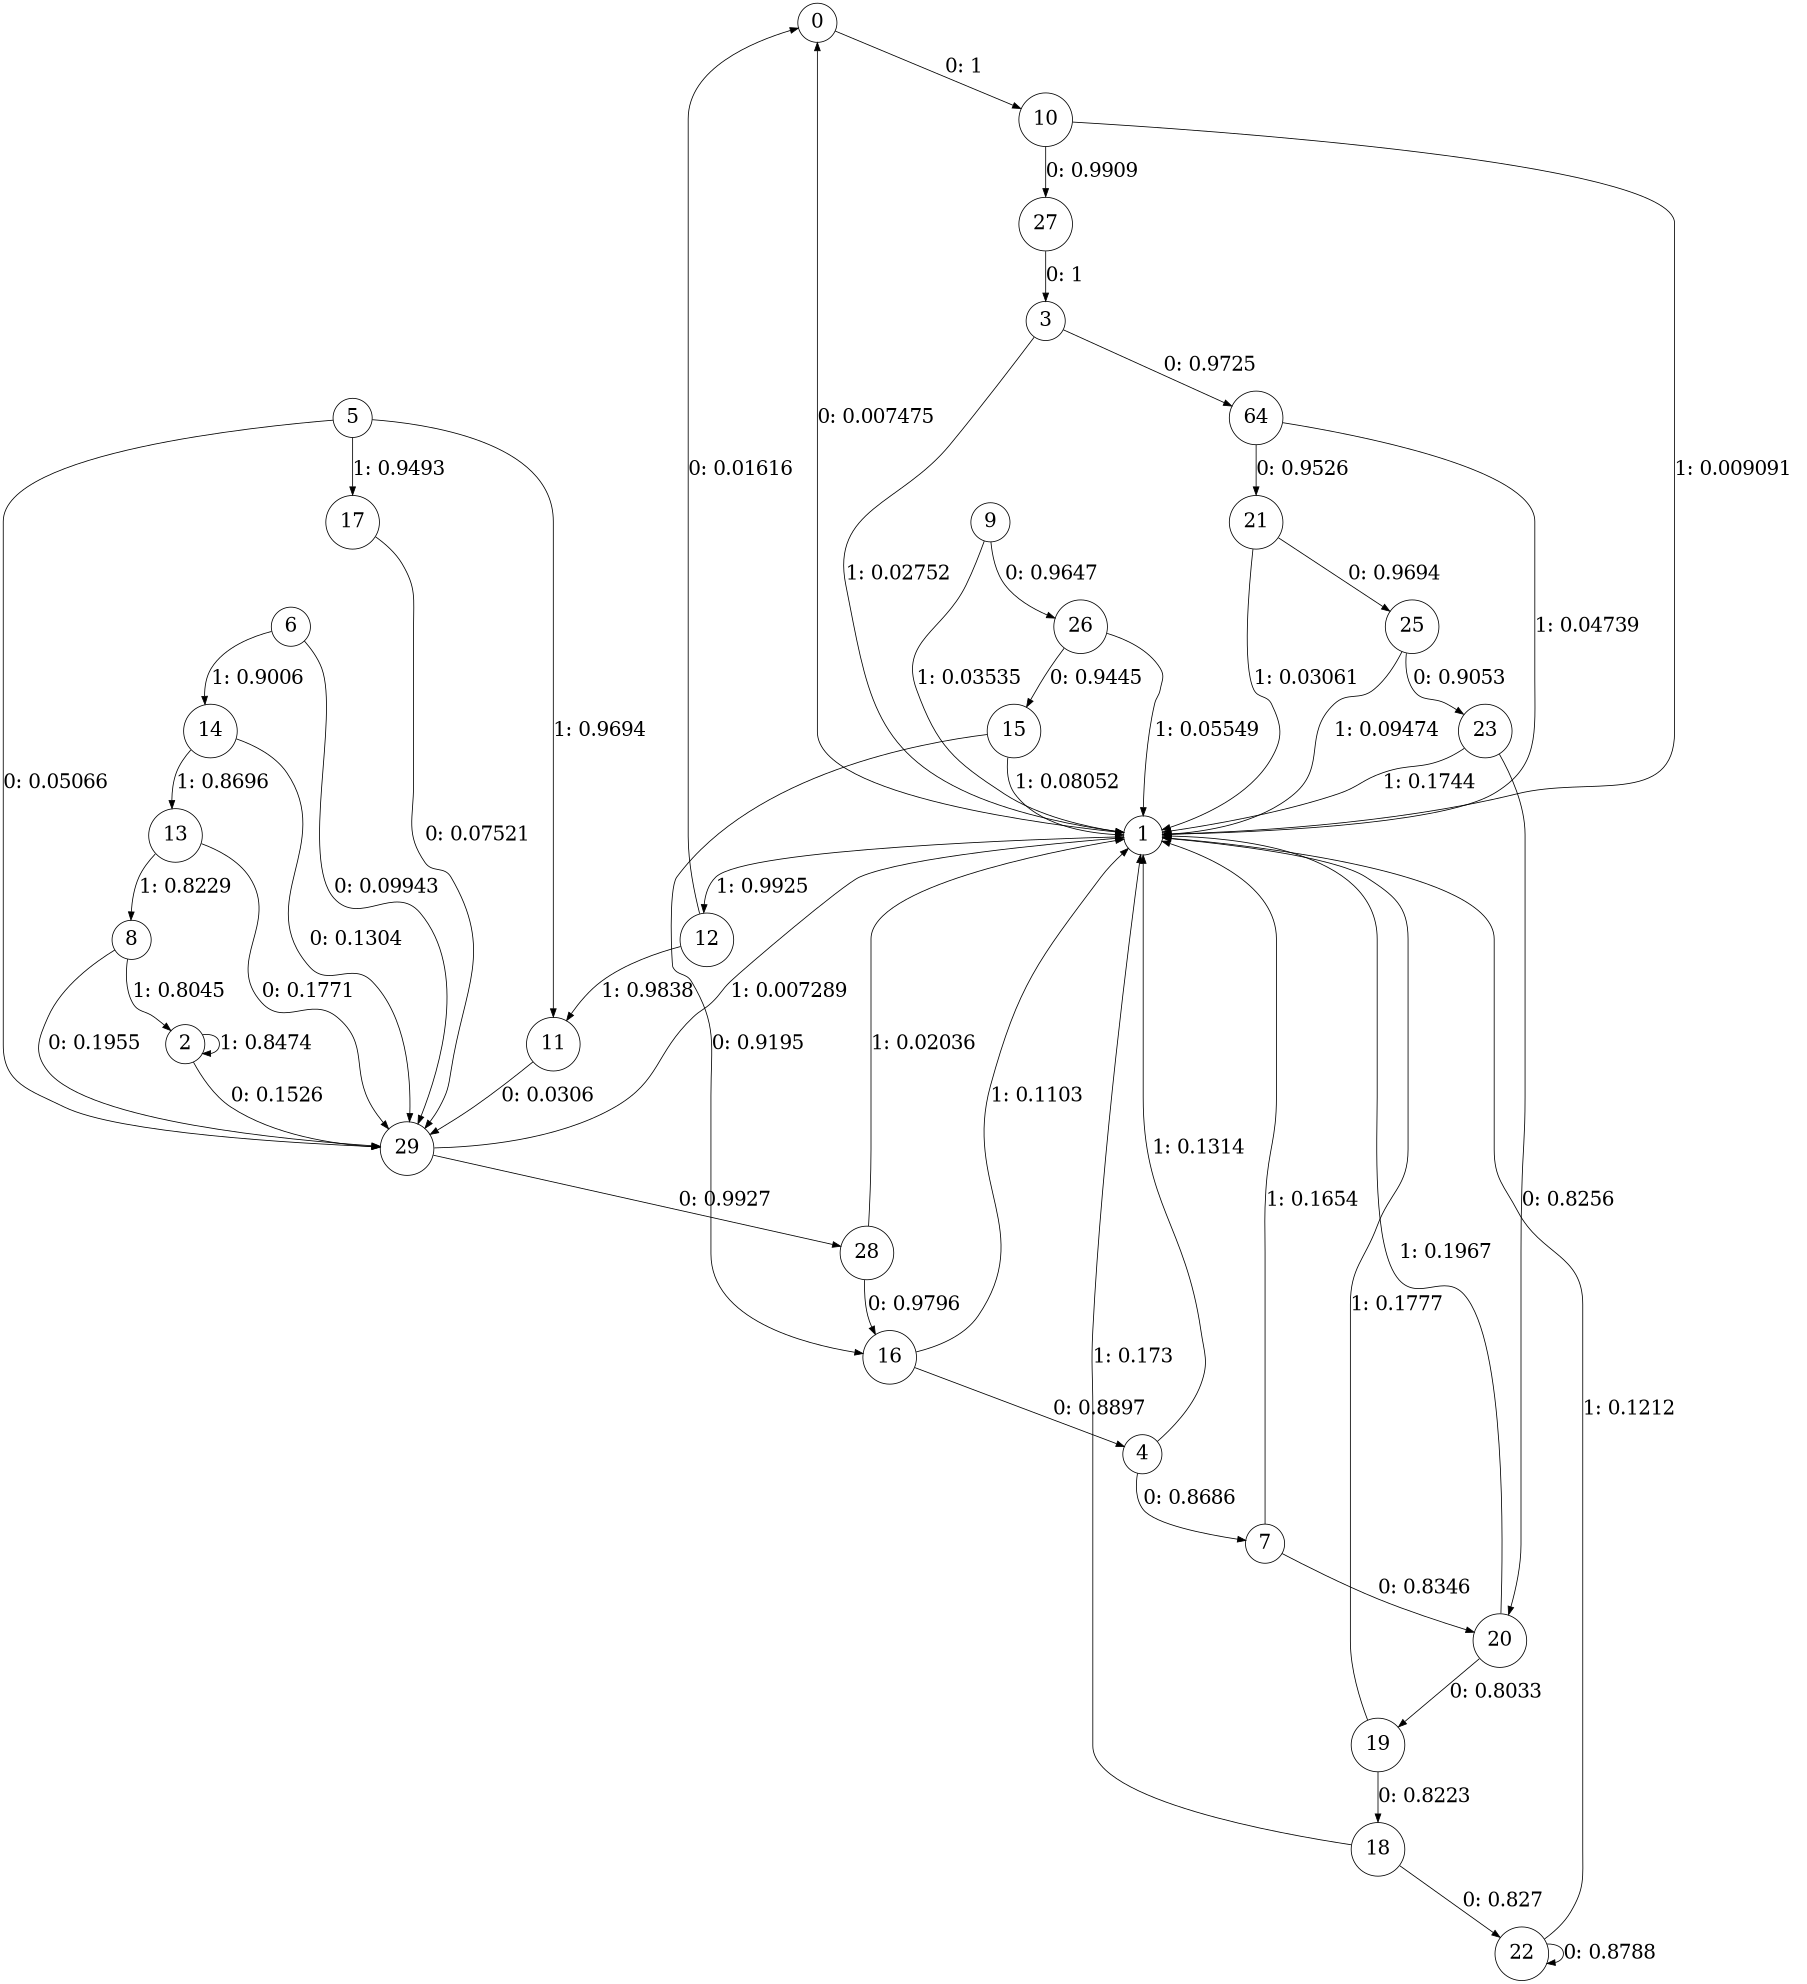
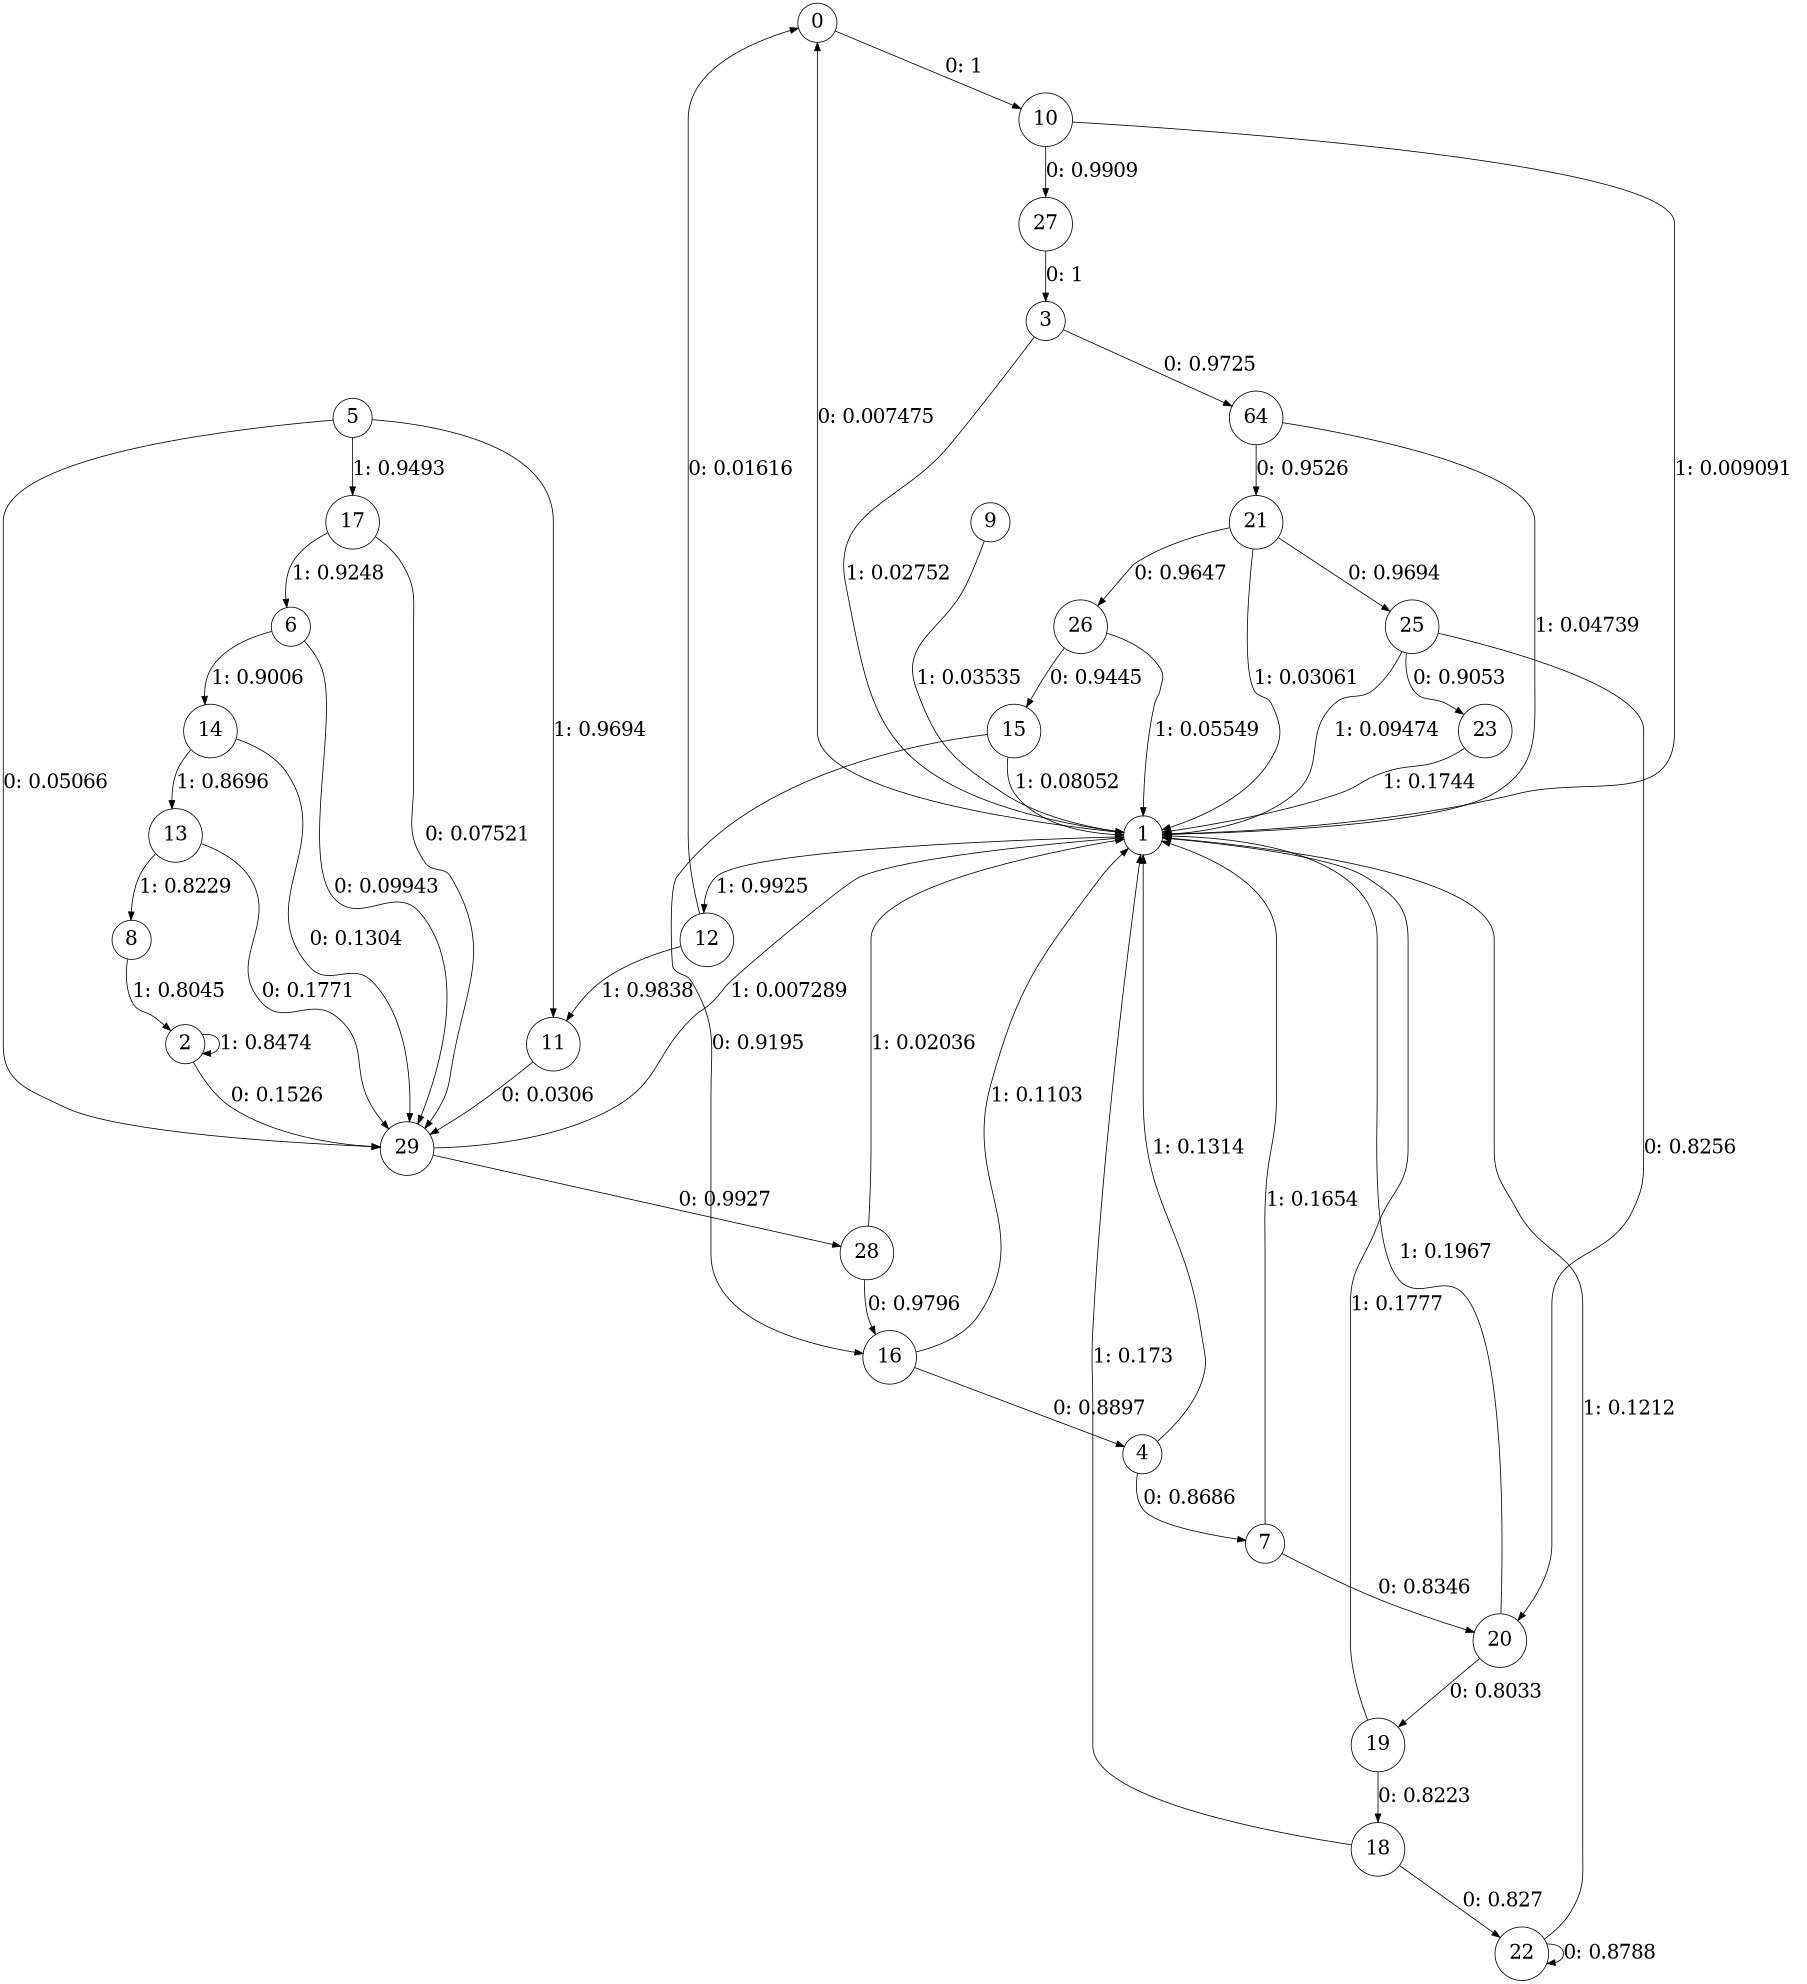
none -> (295, 559)
(1007, 587) -> (1158, 550)
(129, 1111) -> none
(1522, 1178) -> (1644, 1077)
